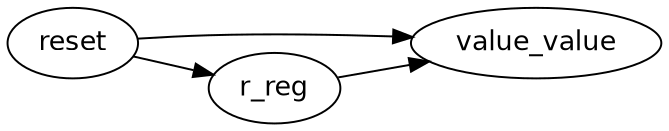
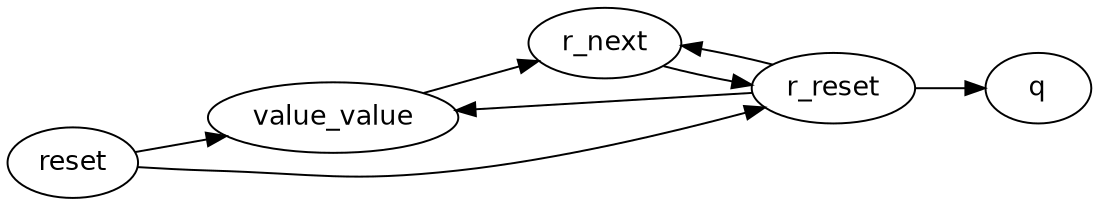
none -> (605, 43)
(275, 88) -> (833, 88)
none -> (1038, 88)
